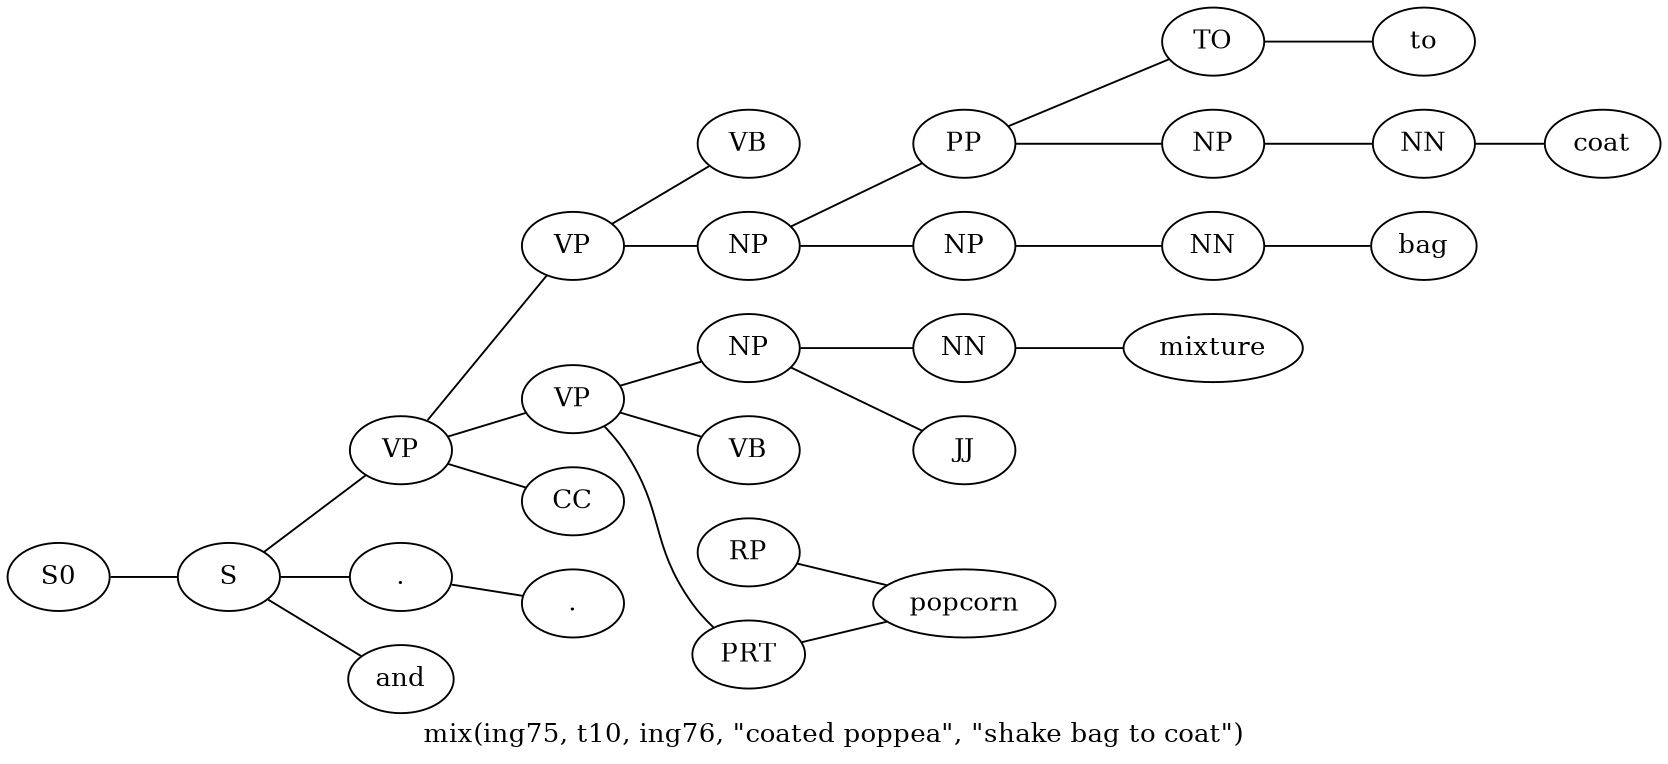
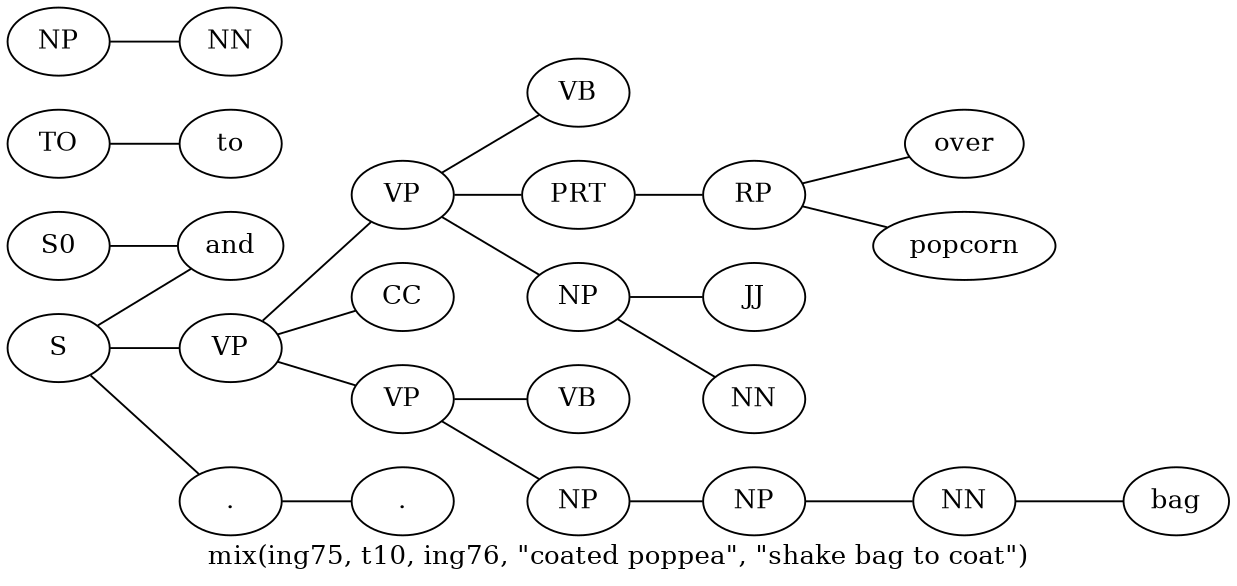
none -> (964, 144)
(964, 144) -> none
(1603, 144) -> none
(1213, 348) -> none
(144, 577) -> (144, 246)
(844, 632) -> (669, 195)
